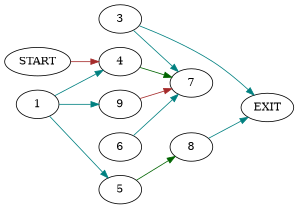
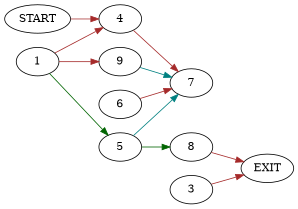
(153, 48) -> (153, 118)
(197, 52) -> (224, 181)
(152, 71) -> (153, 48)
(75, 85) -> (75, 42)
(152, 95) -> (152, 71)
(75, 104) -> (75, 62)
(153, 118) -> (152, 95)
(225, 130) -> (224, 156)
(76, 144) -> (76, 102)
